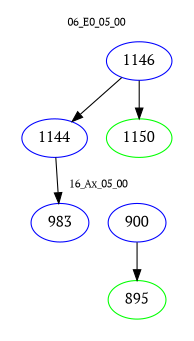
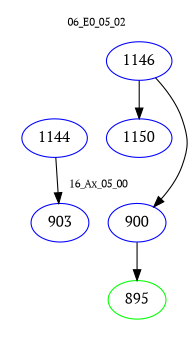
(97, 23) -> (97, 23)
(101, 96) -> (187, 137)
(139, 138) -> (139, 138)
(60, 223) -> (60, 223)
